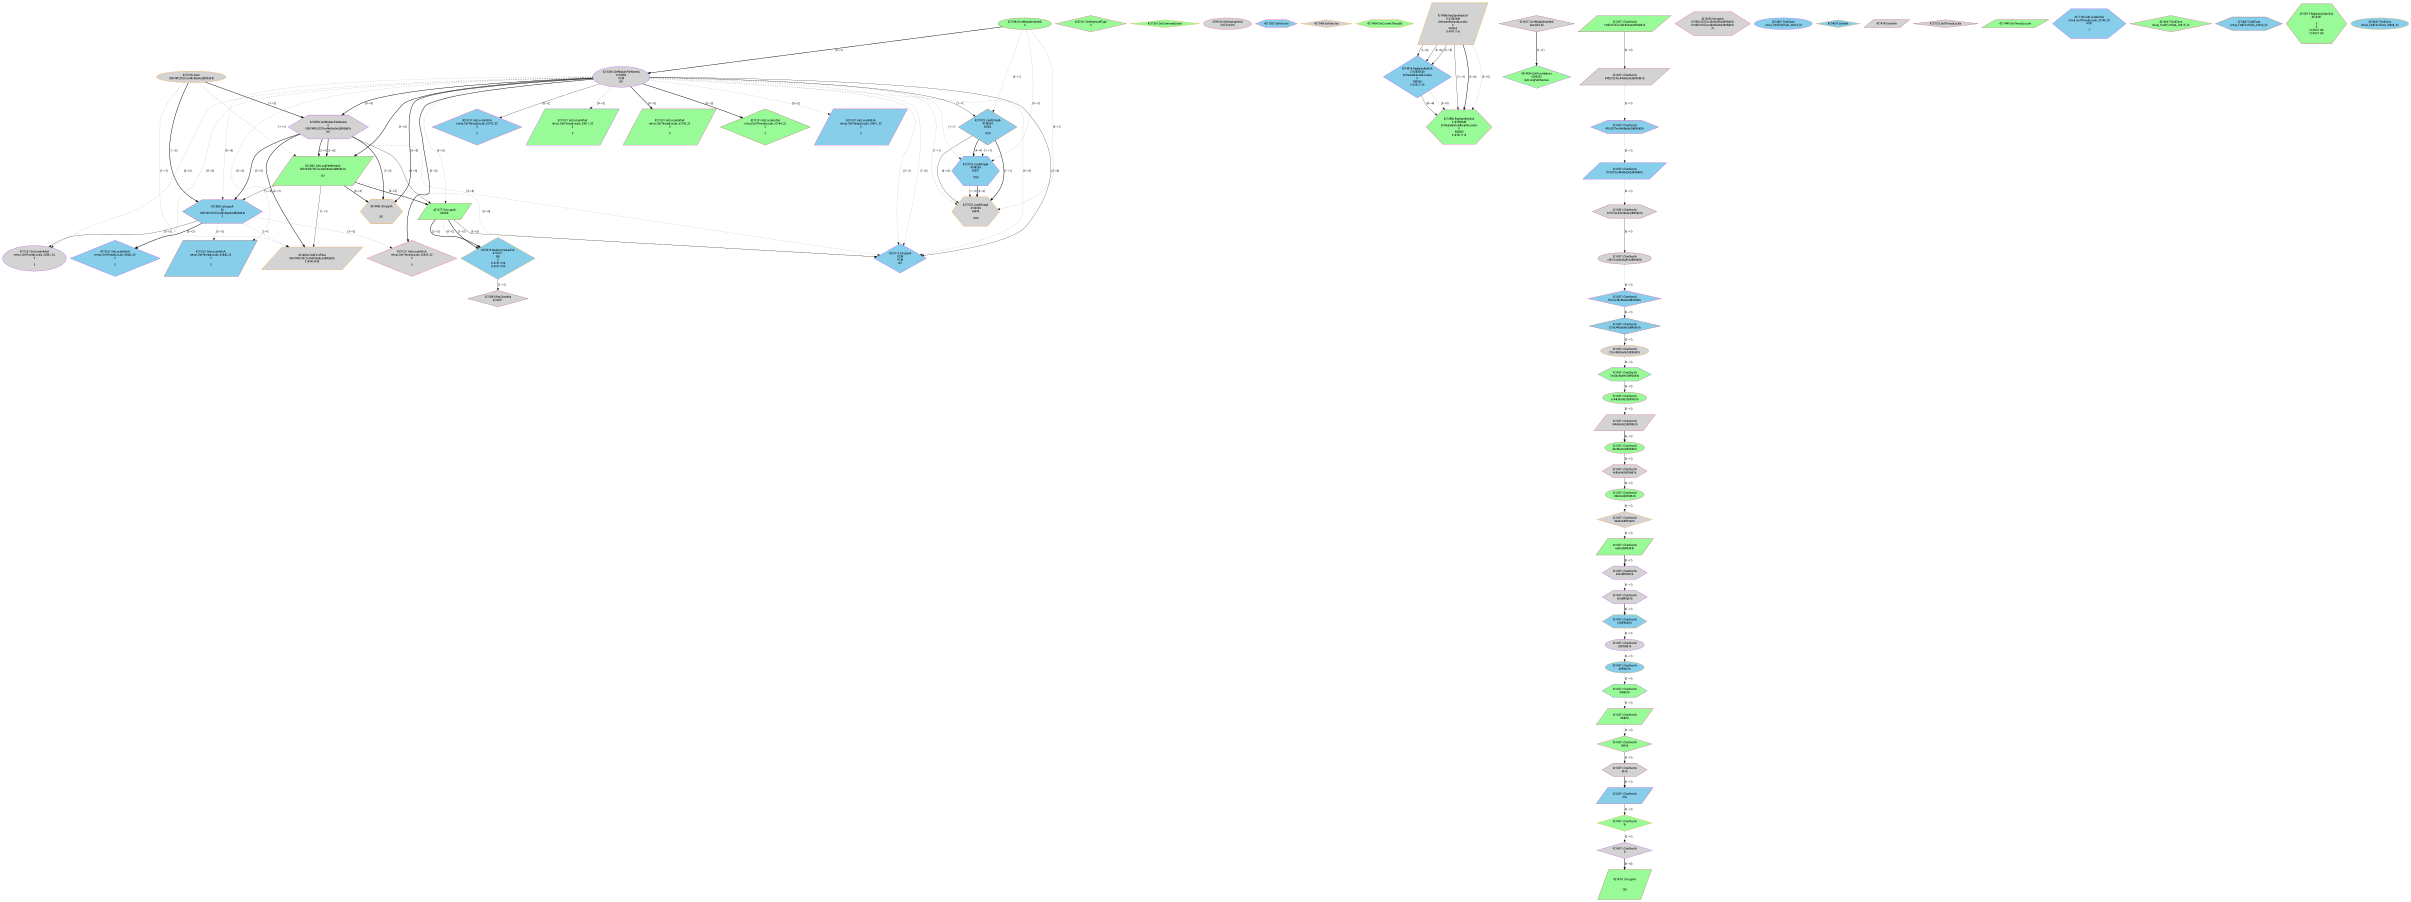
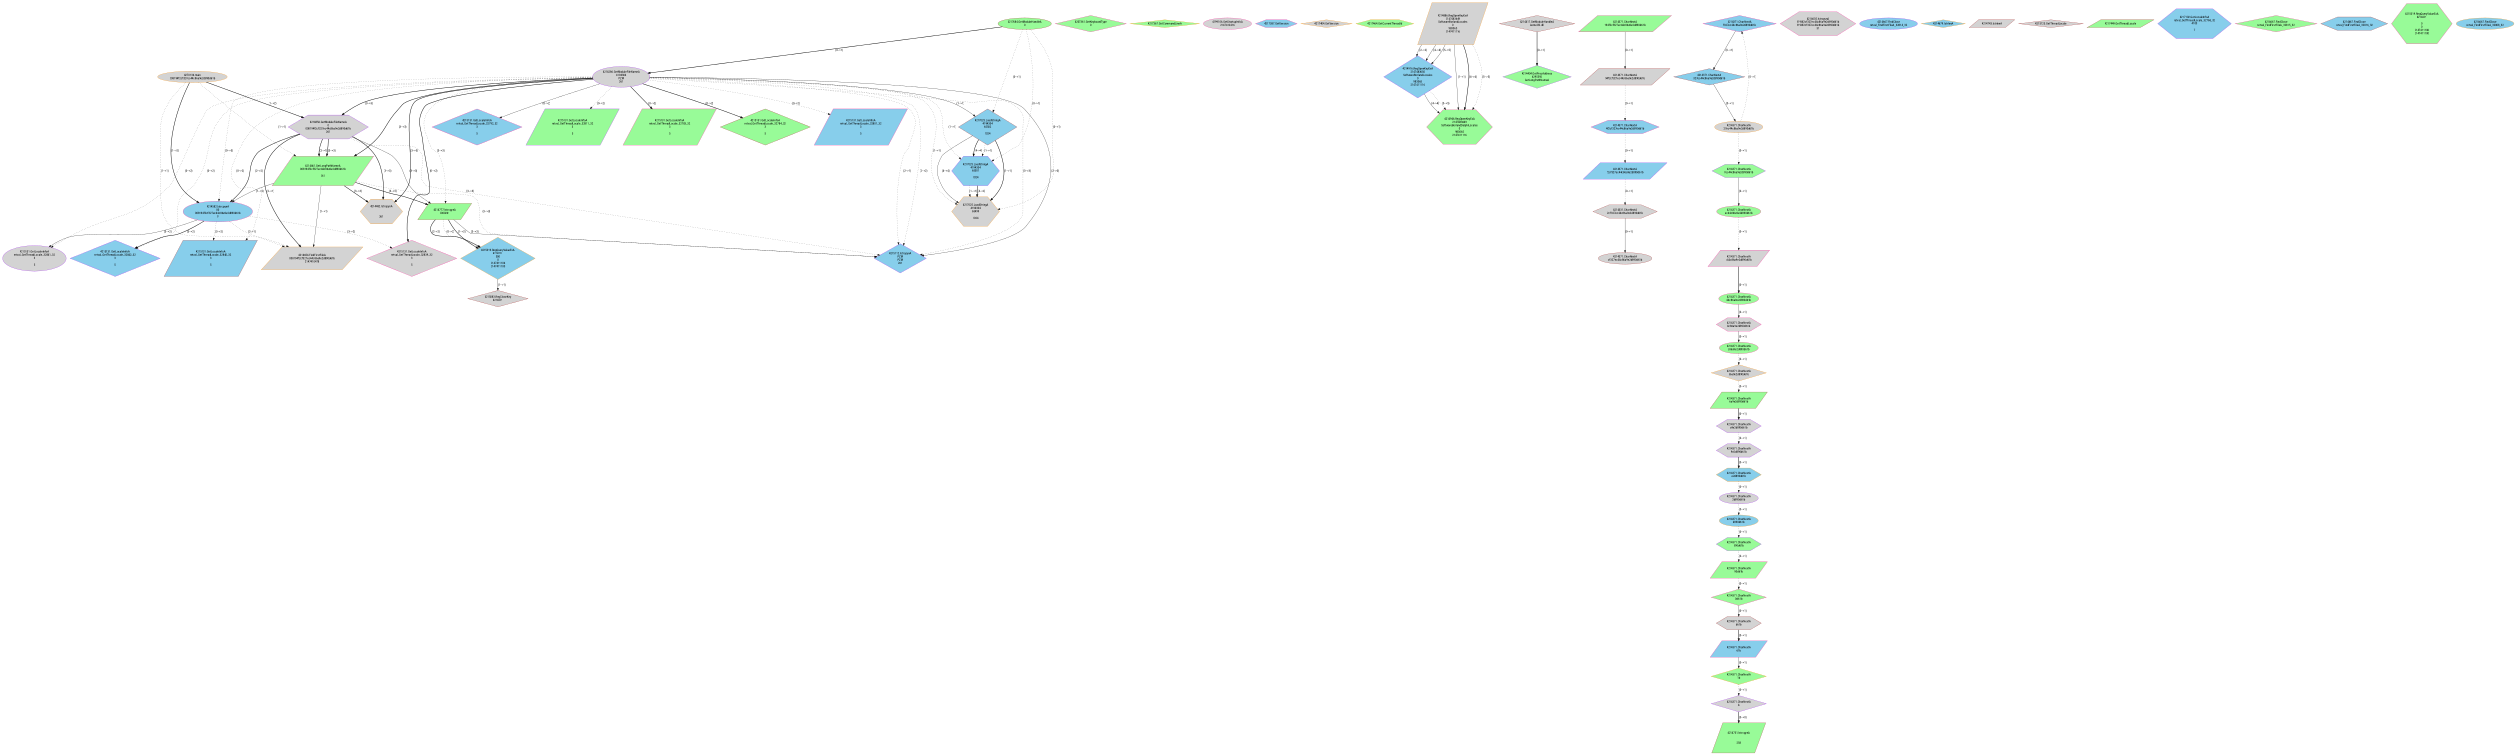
(222, 212) -> (218, 212)
(1625, 276) -> (1748, 78)
